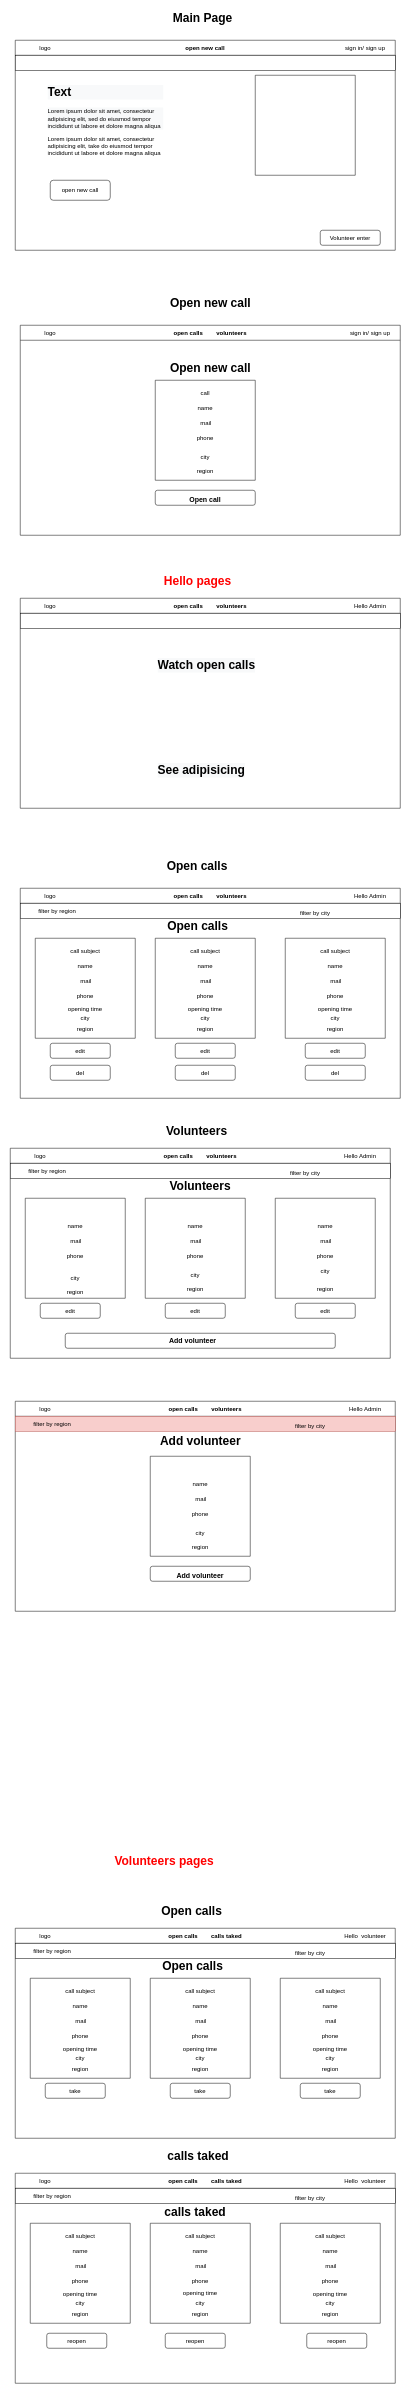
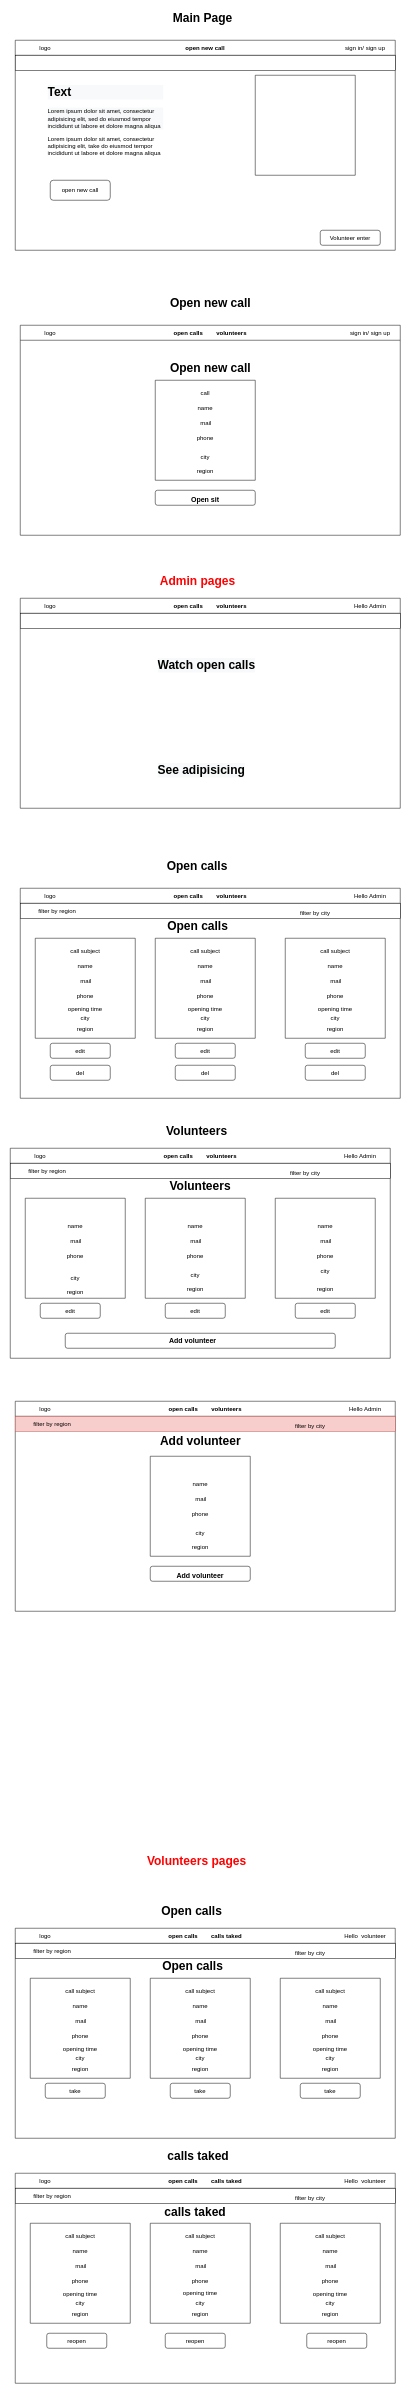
(205, 500) -> (205, 500)
(198, 581) -> (198, 581)
(164, 1861) -> (197, 1861)
